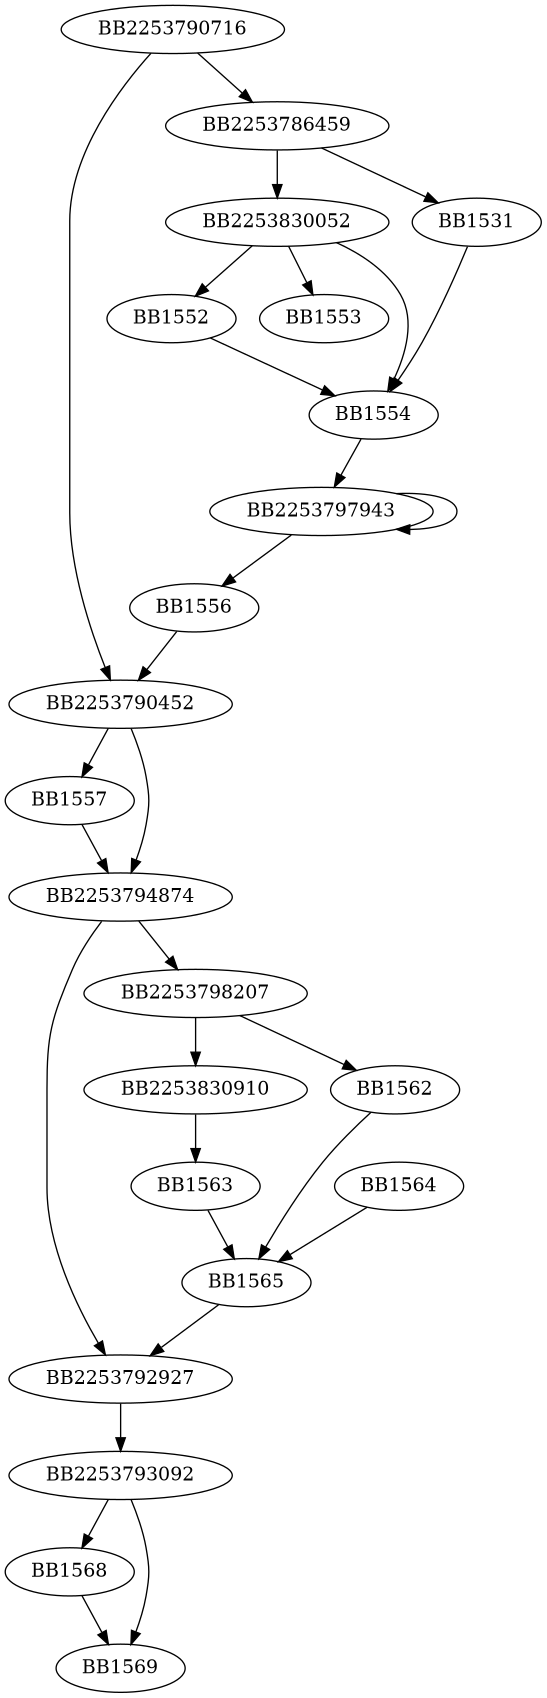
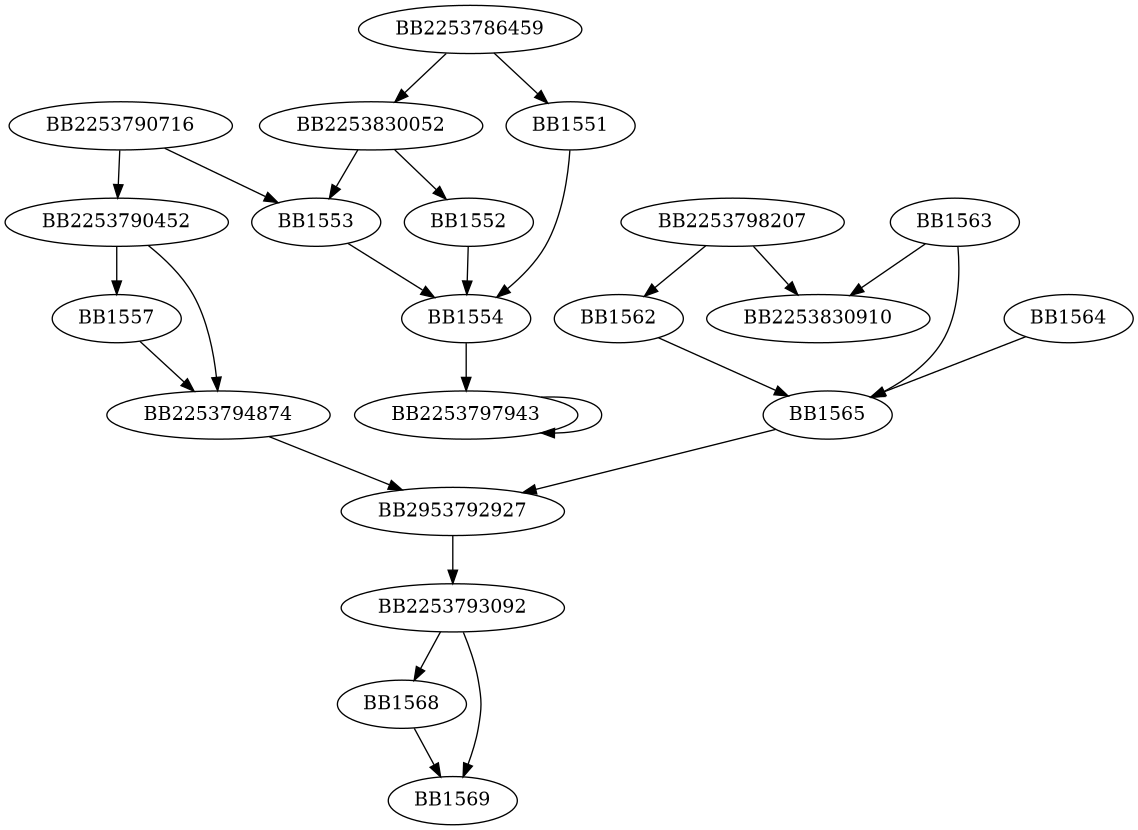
(220, 73) -> (215, 172)
(477, 222) -> (571, 126)
(401, 297) -> (385, 267)
(194, 608) -> none
(154, 940) -> none
(196, 1131) -> (893, 266)
(121, 1379) -> (453, 511)
